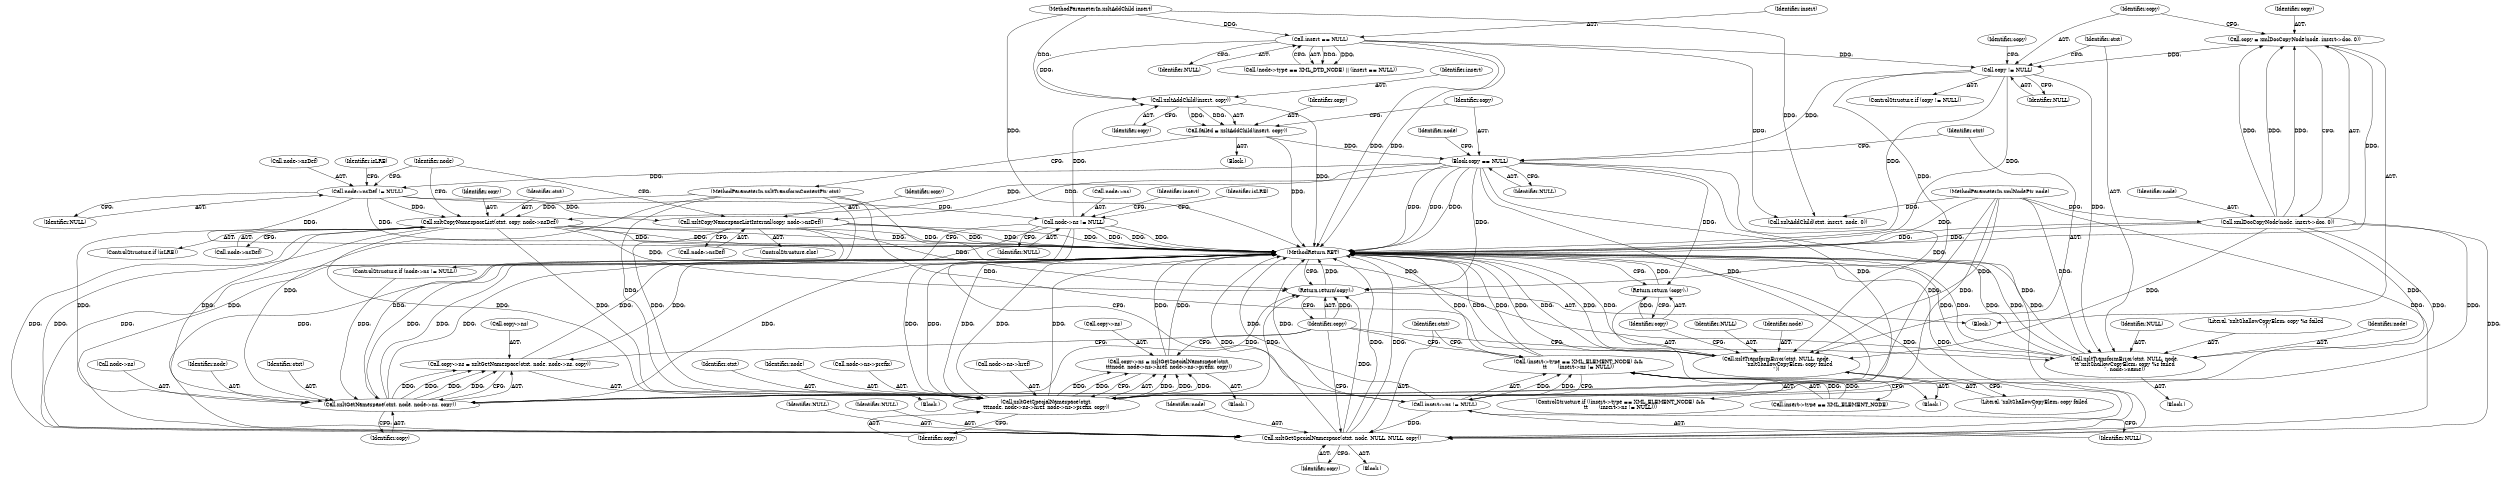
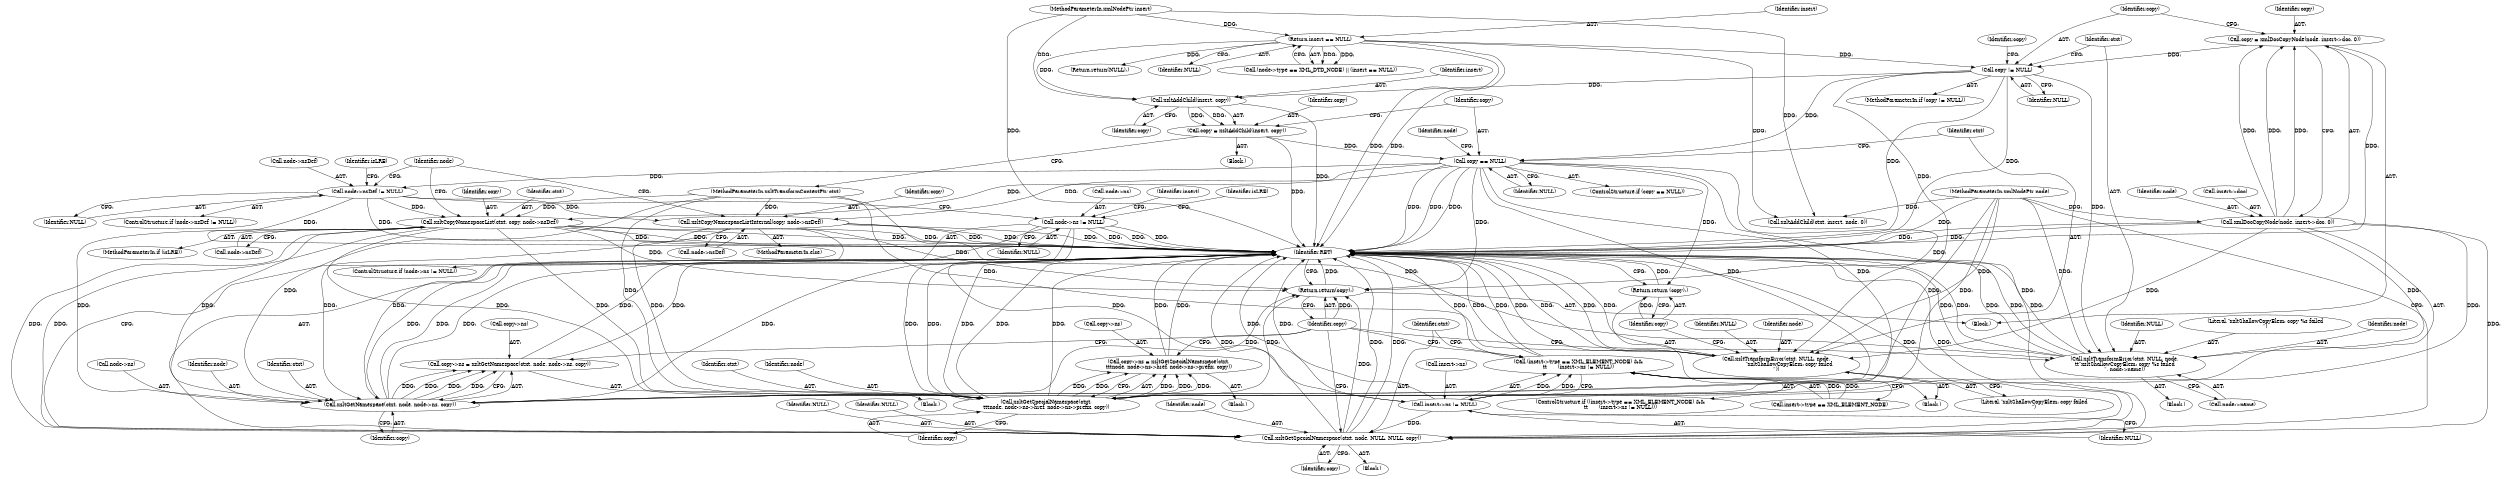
(1101, 9) -> (1101, 9)
(1320, 40) -> (1320, 40)
none -> (1100, 70)
(1915, 101) -> (1915, 101)
(1237, 131) -> (1237, 131)
(1073, 135) -> (1606, 82)
(1480, 162) -> (1480, 162)
none -> (1637, 192)
none -> (2225, 192)
(946, 207) -> (946, 207)
none -> (180, 223)
(953, 238) -> (953, 238)
(142, 253) -> (142, 253)
(789, 253) -> (789, 253)
(1313, 253) -> (1313, 253)
(1120, 306) -> (1120, 306)
(2418, 306) -> (2418, 306)
(2440, 306) -> (2440, 306)
(128, 324) -> (128, 324)
(305, 324) -> (305, 324)
(349, 332) -> (445, 260)
(863, 365) -> none
(1003, 365) -> none
none -> (1446, 365)
none -> (2232, 405)
(210, 424) -> (764, 206)
